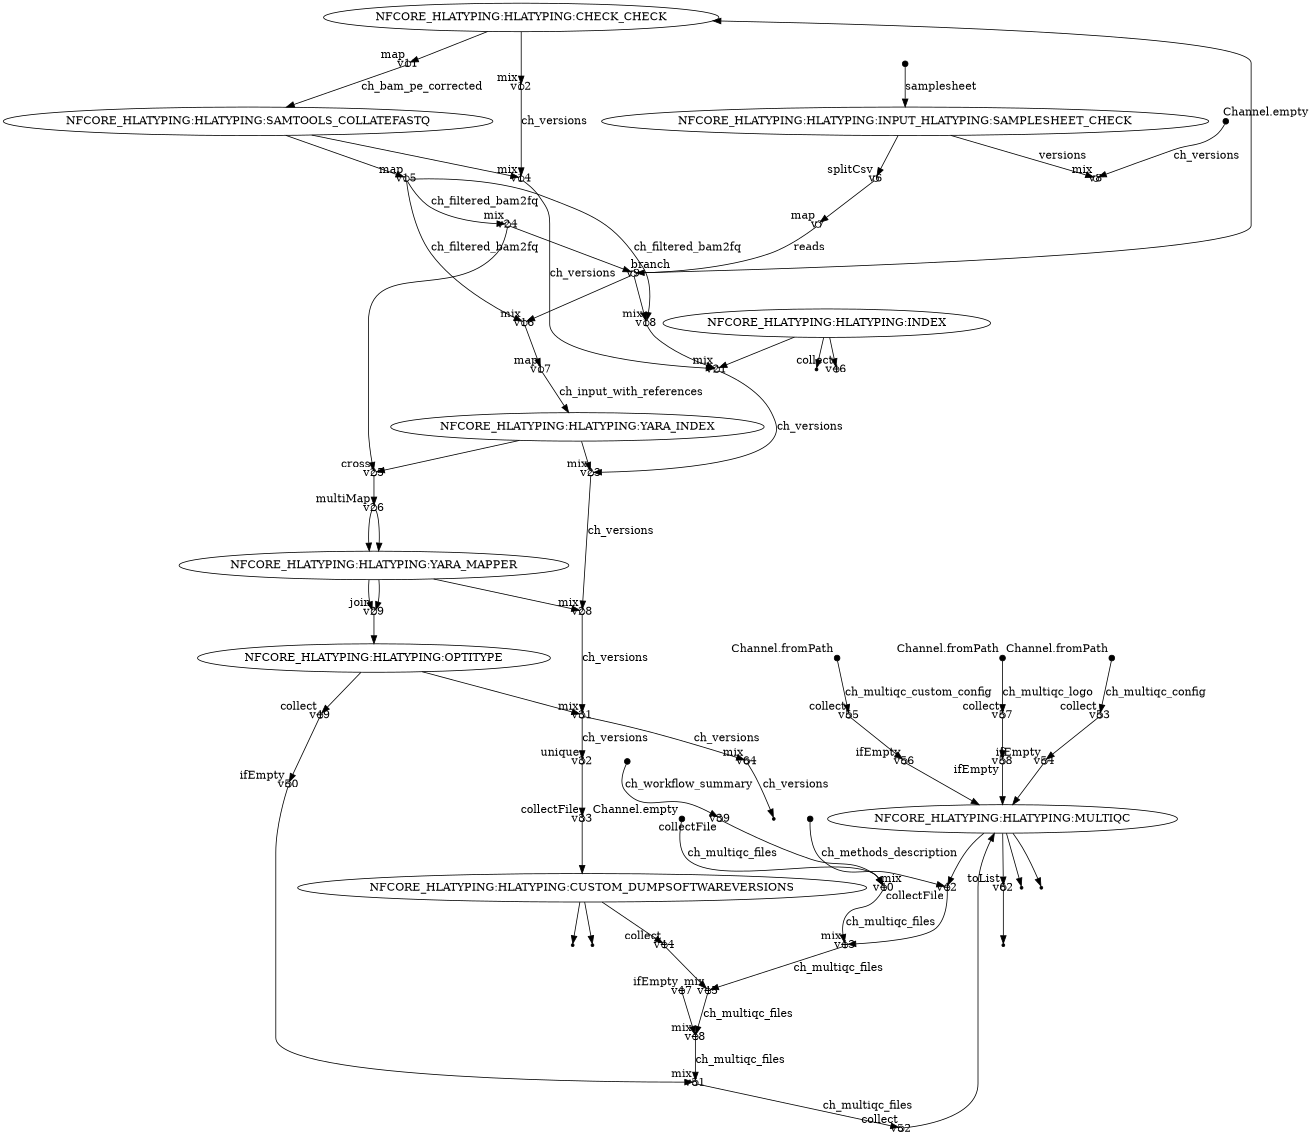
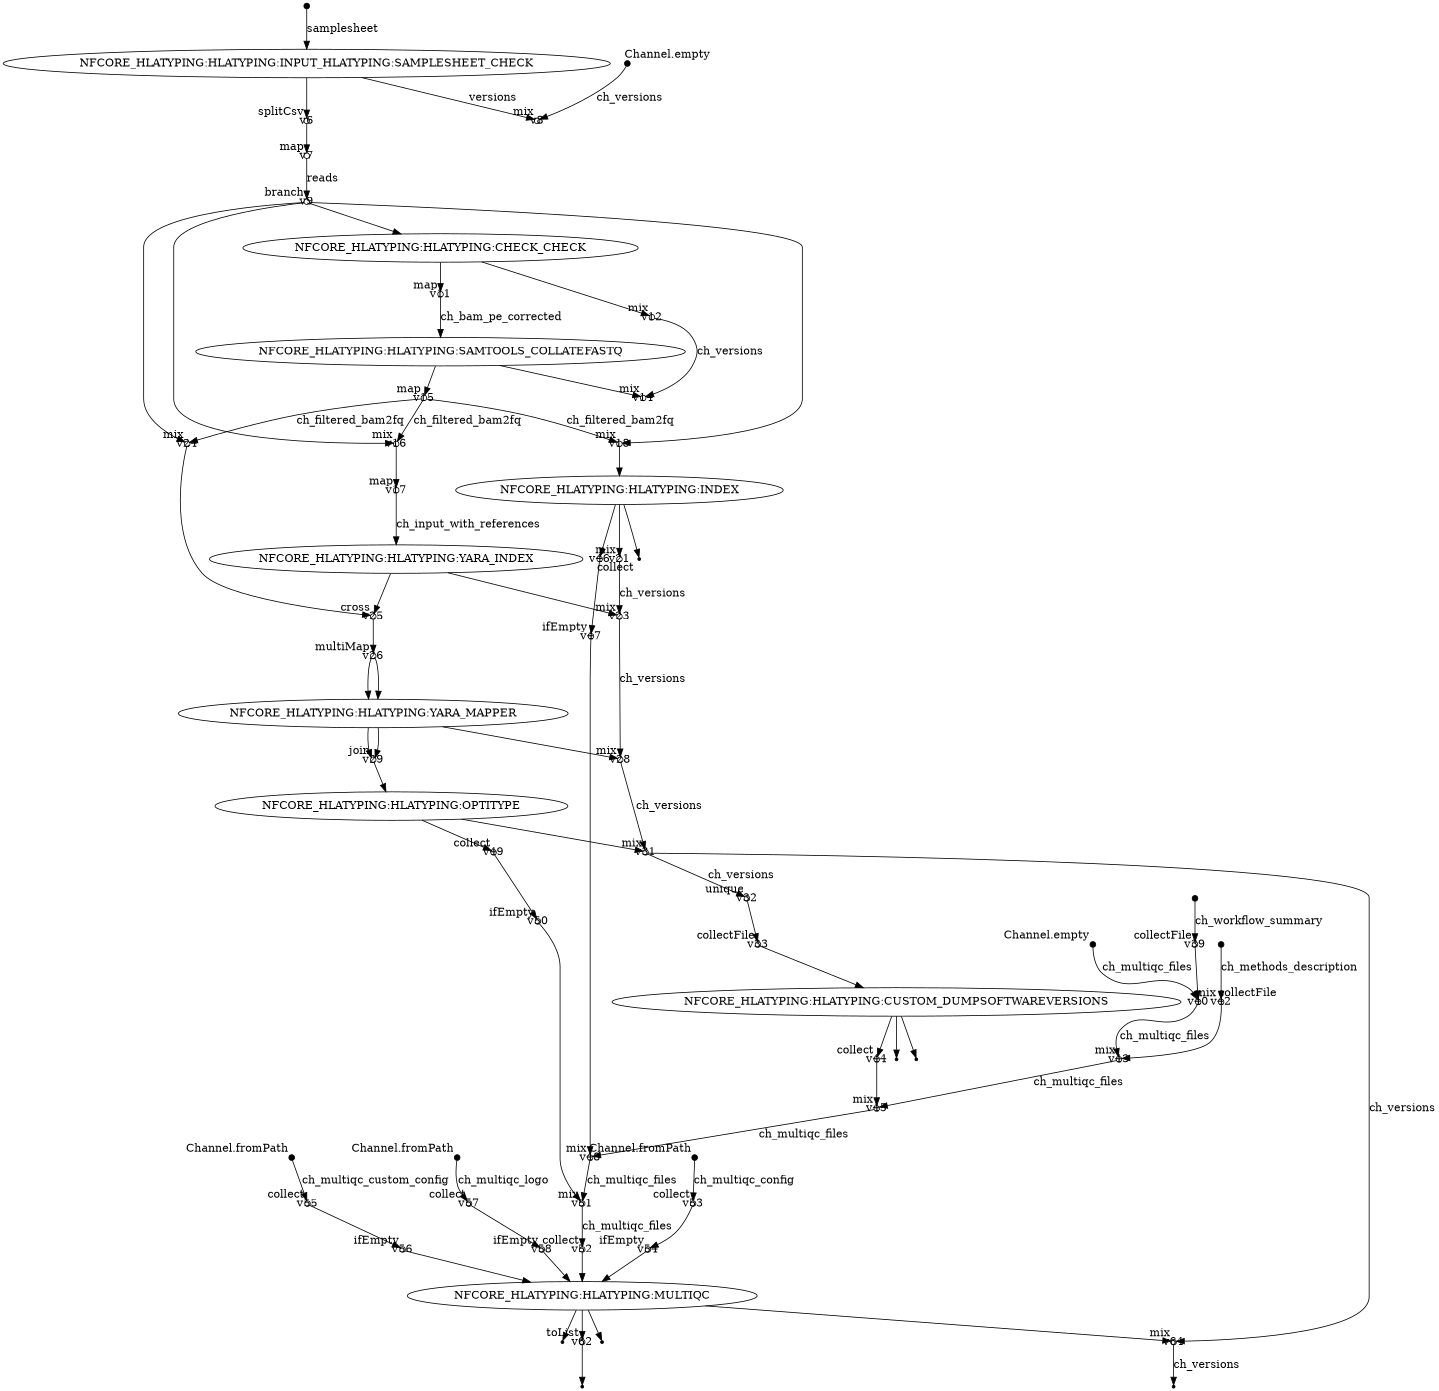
(567, 248) -> (144, 264)
(553, 331) -> none
(674, 350) -> (619, 457)
none -> (596, 594)
(965, 853) -> (934, 1323)
